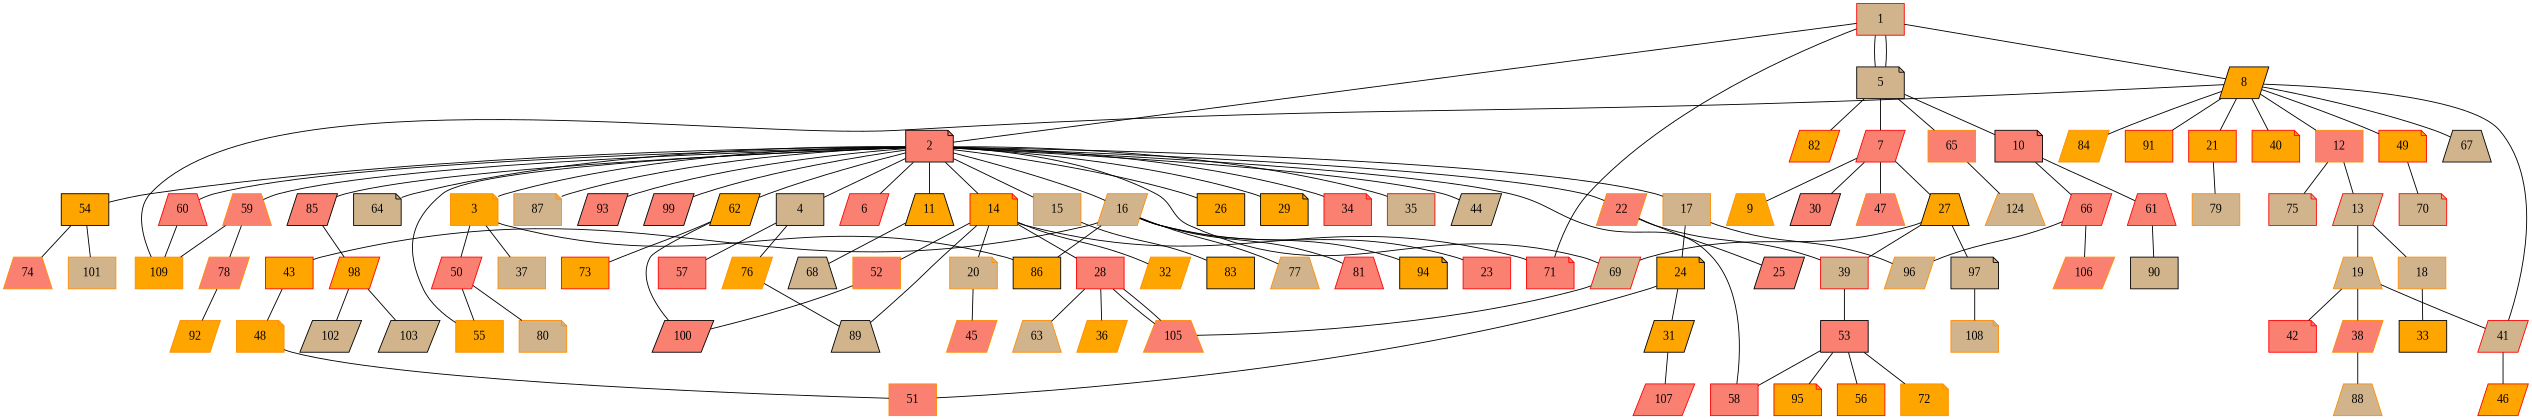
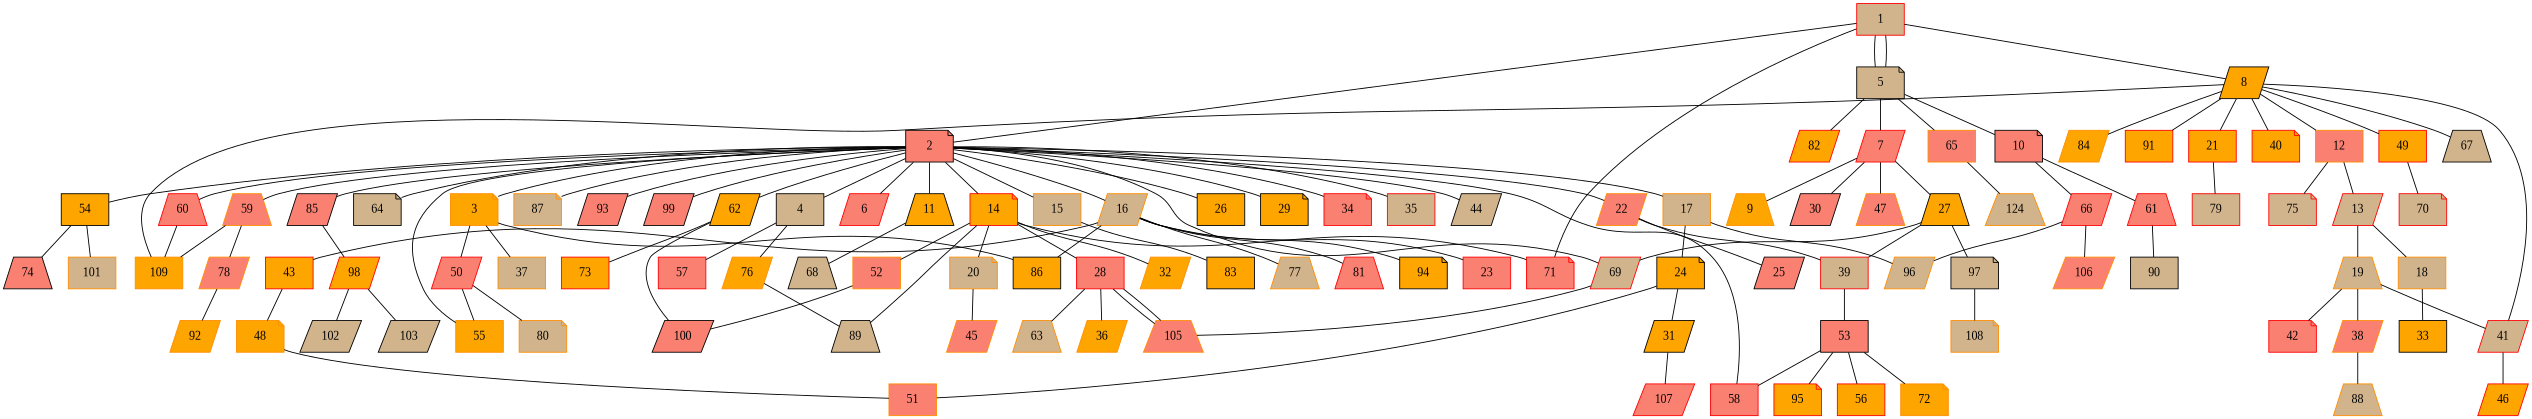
(2403, 146) -> (2403, 146)
(2216, 210) -> (2216, 210)
(28, 273) -> (28, 273)
